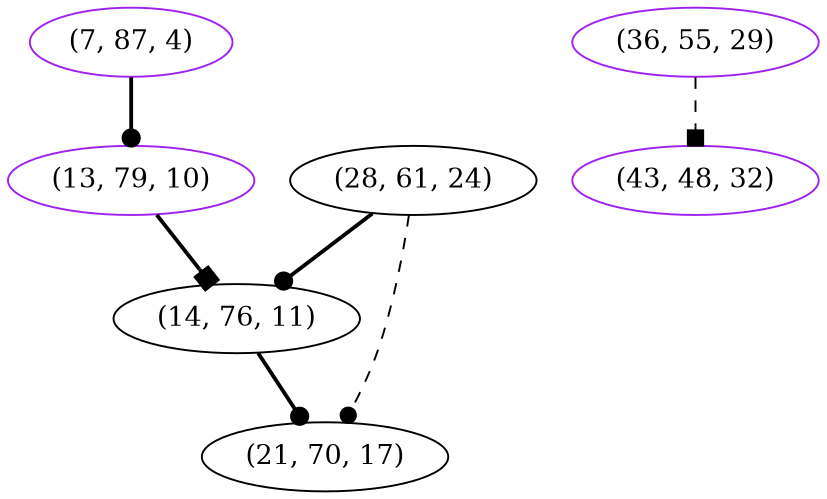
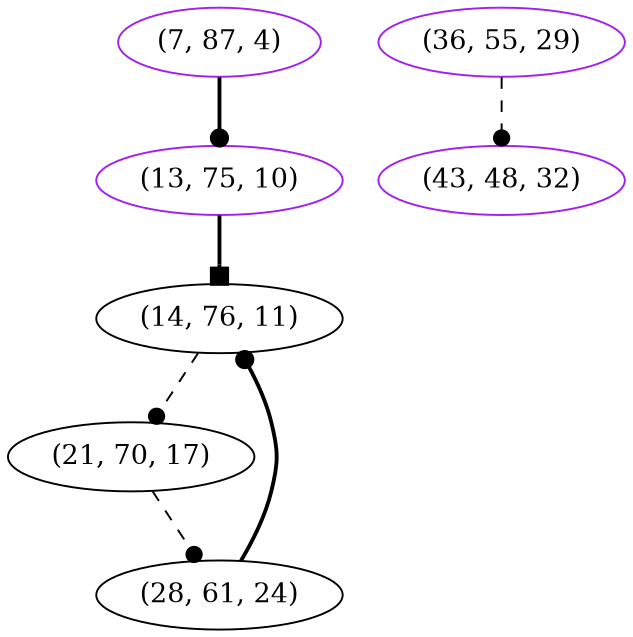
(695, 102) -> (502, 104)
(131, 180) -> (219, 180)
(389, 314) -> (171, 520)
(277, 381) -> (179, 381)
